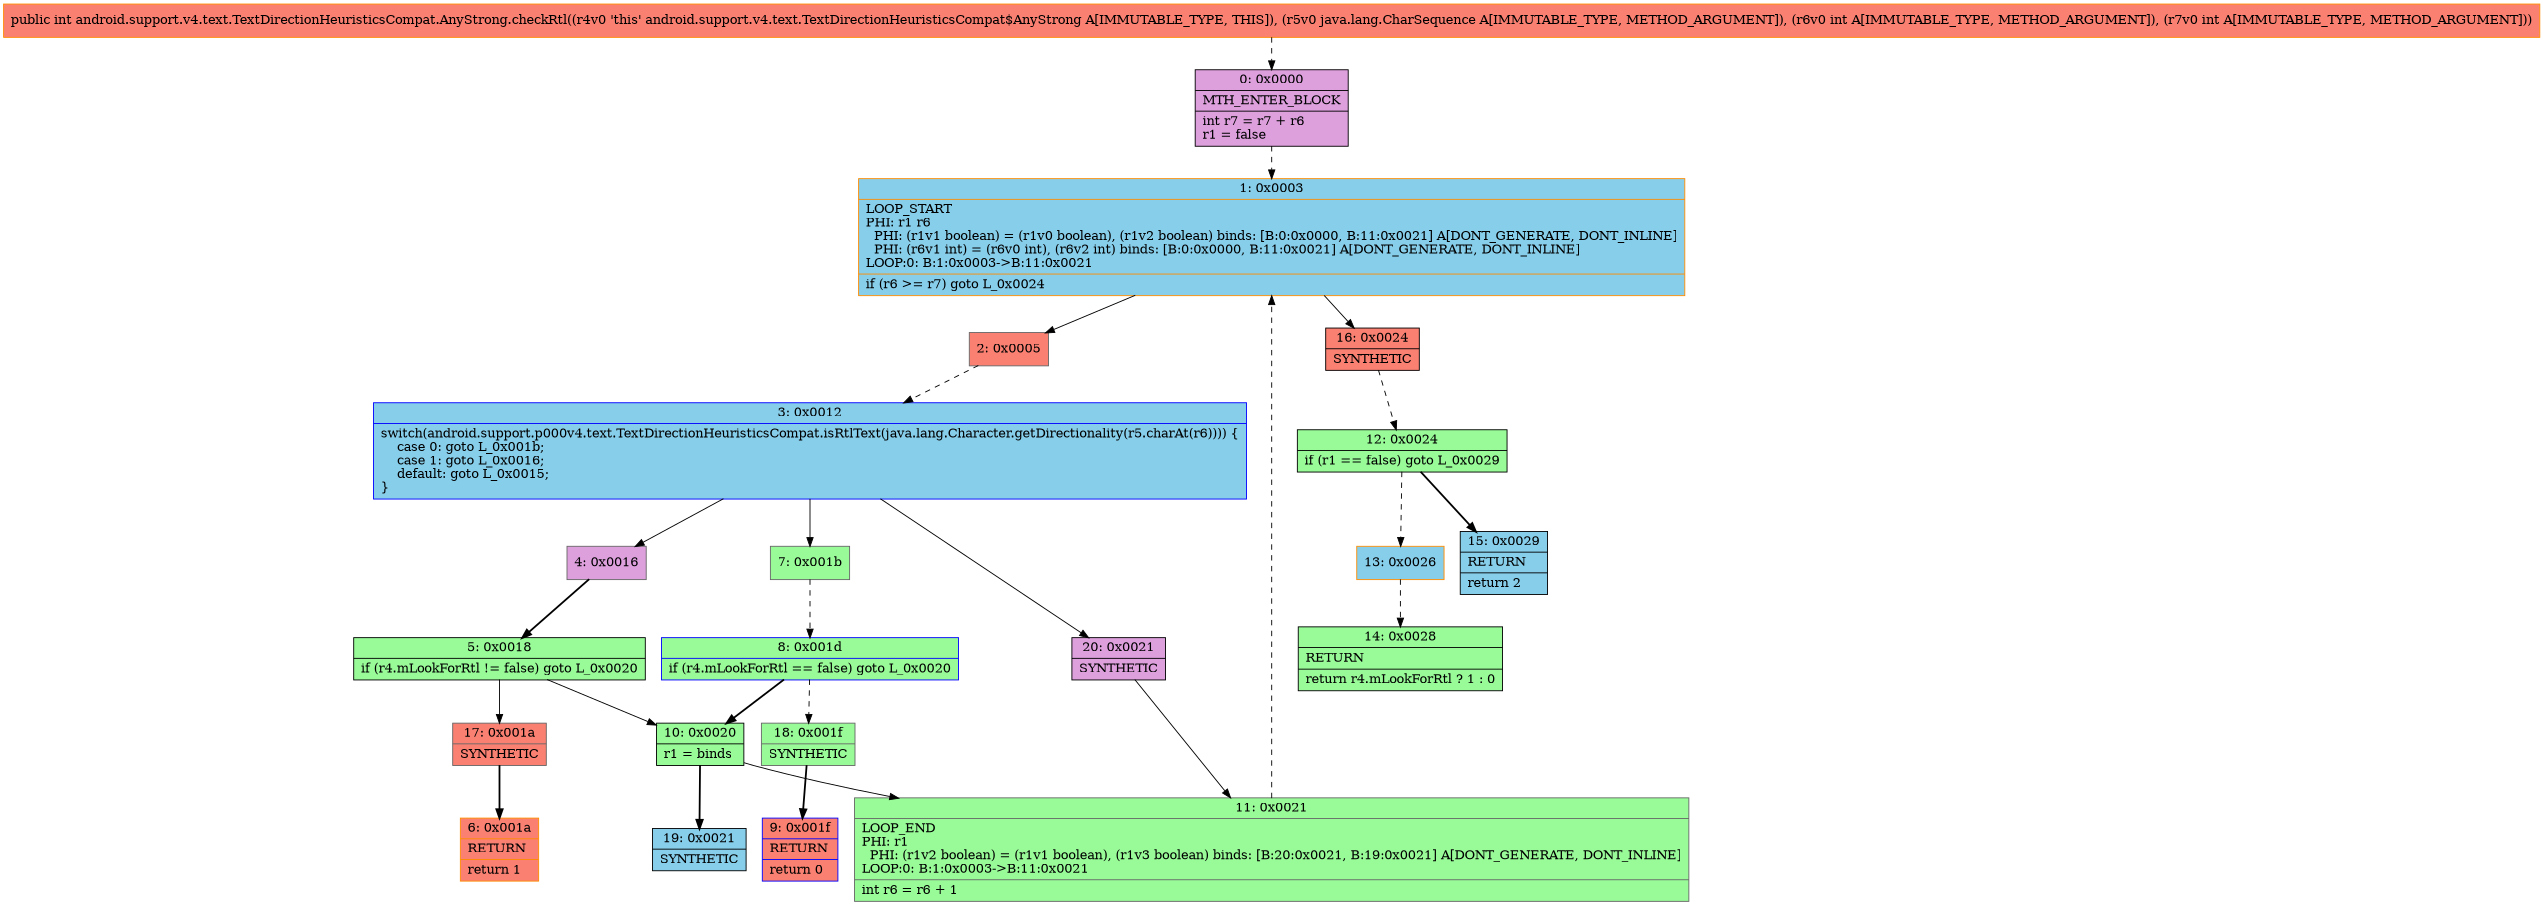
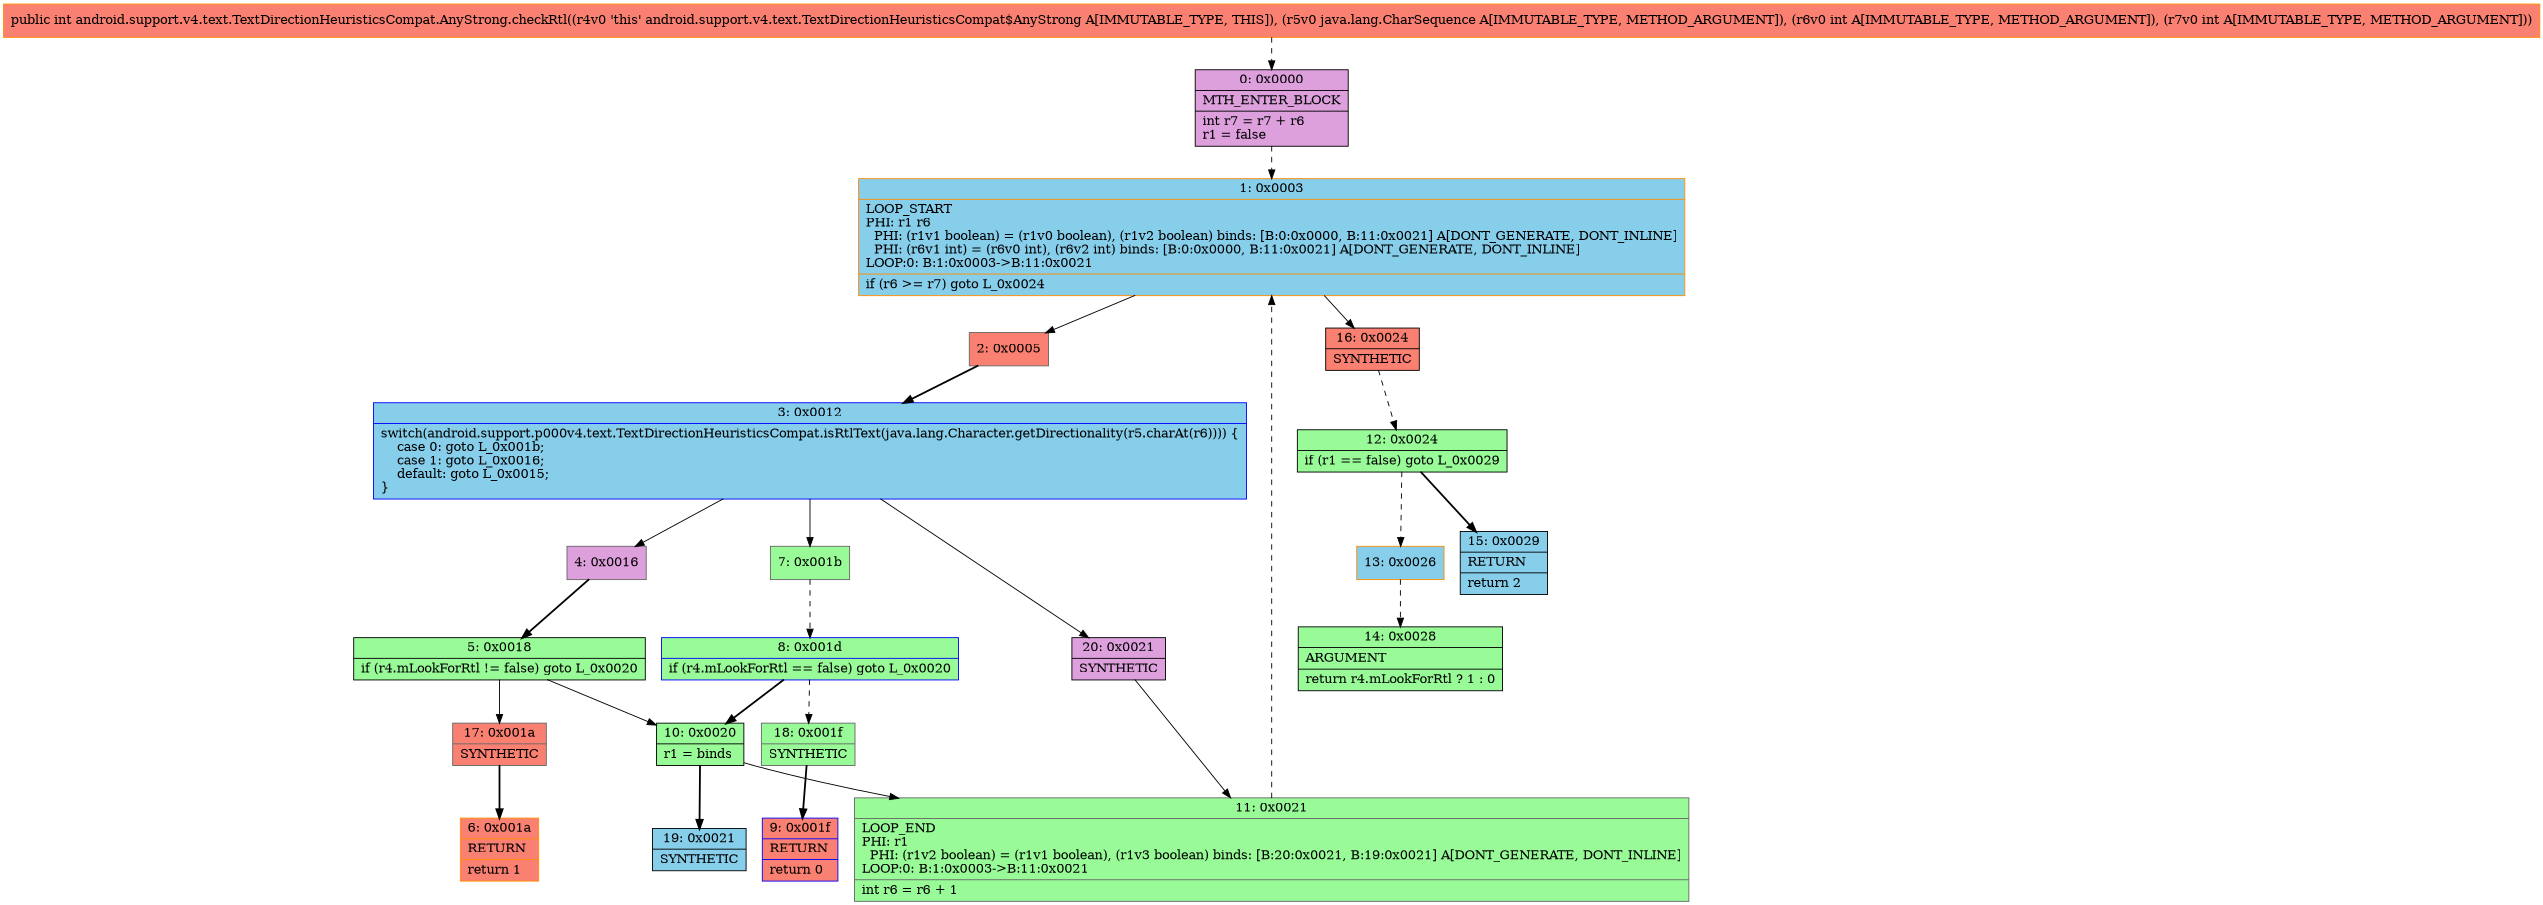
(945, 382) -> (945, 382)
(1335, 658) -> (1346, 658)
